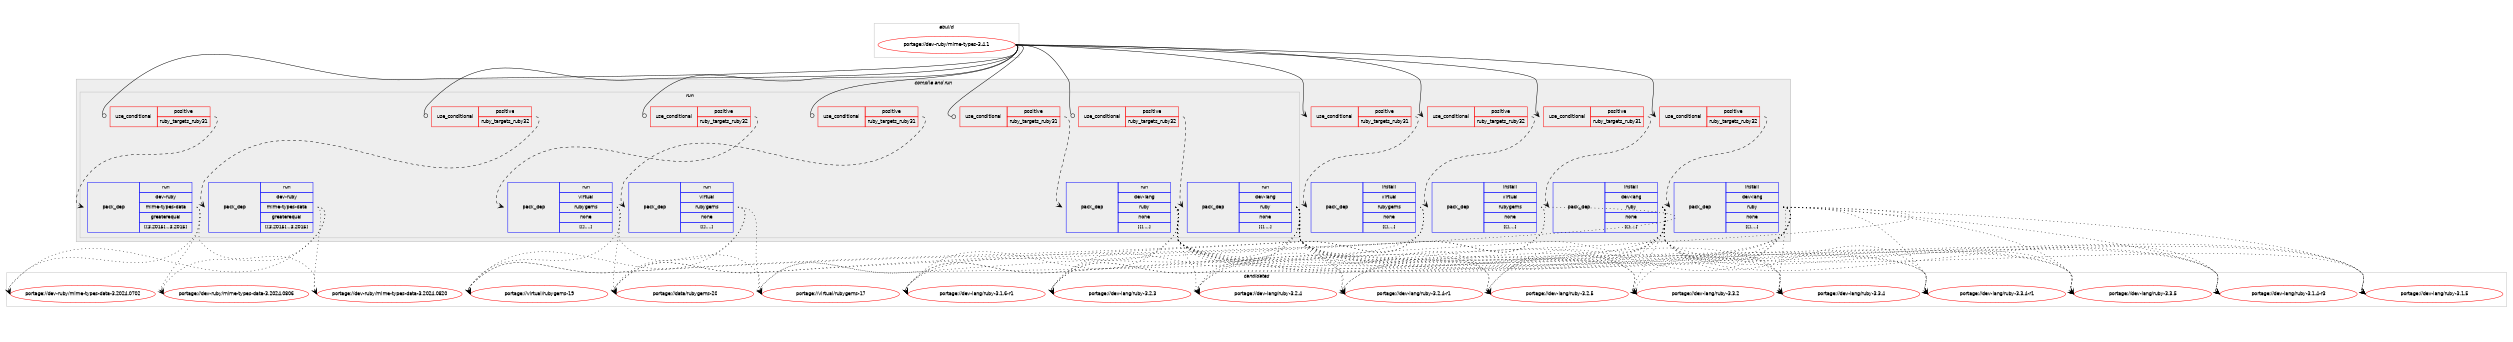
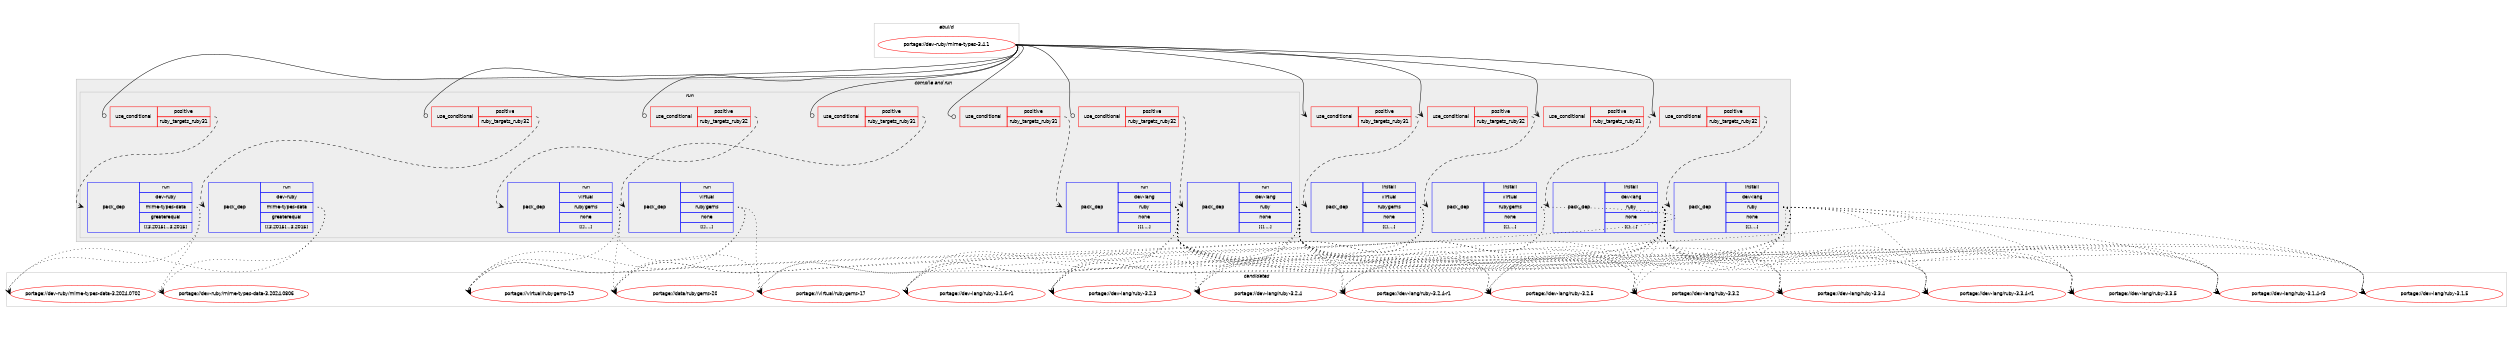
(390, 294) -> none
